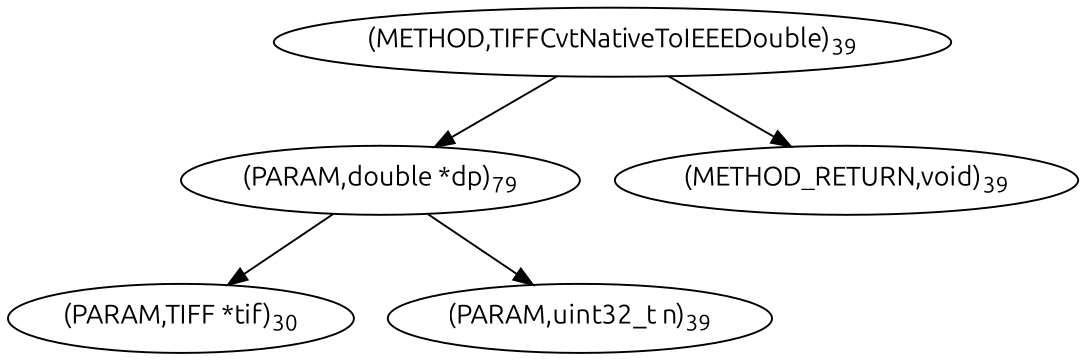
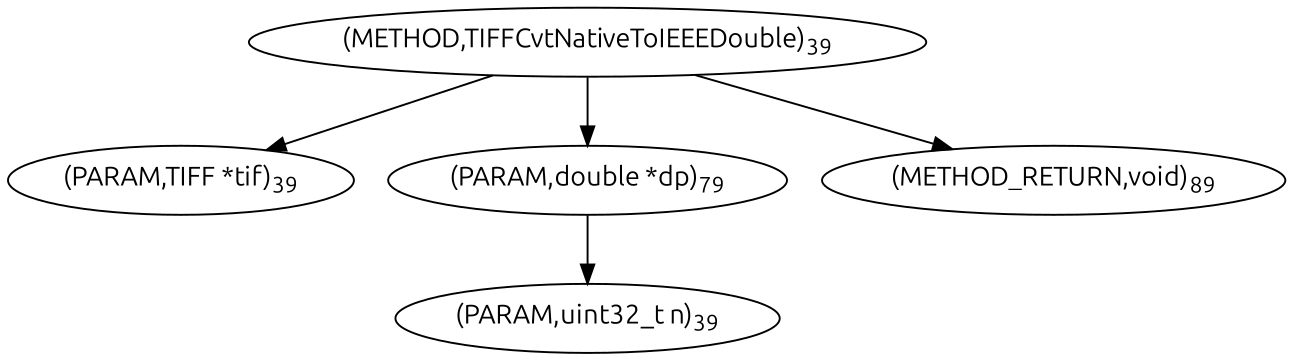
(996, 177) -> (1203, 177)
(289, 244) -> (389, 110)
(285, 316) -> (285, 177)
